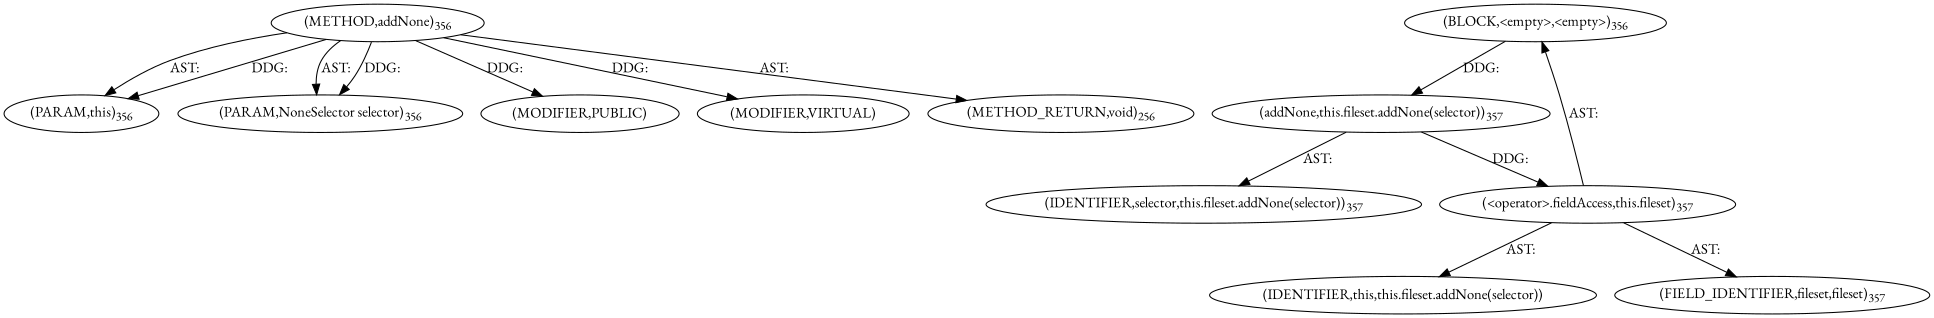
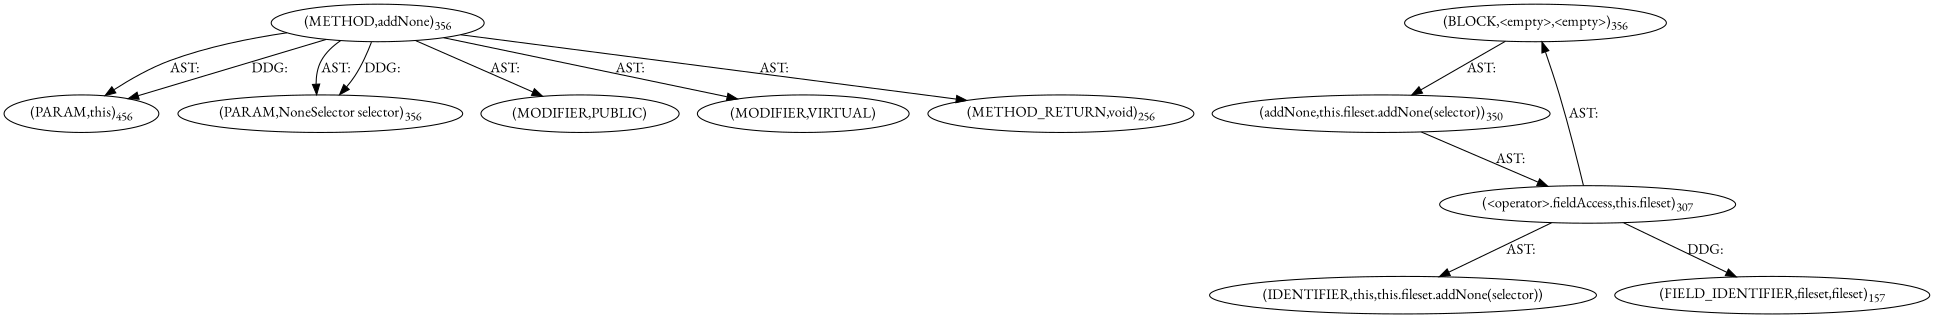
(507, 68) -> (507, 68)
(632, 68) -> (632, 68)
(1483, 68) -> (1483, 68)
(124, 112) -> (124, 112)
(1494, 112) -> (1494, 112)
(1513, 159) -> (1513, 159)
(1685, 203) -> (1685, 203)
(1204, 204) -> none
(1708, 250) -> (1708, 250)
(1877, 294) -> (1877, 294)
